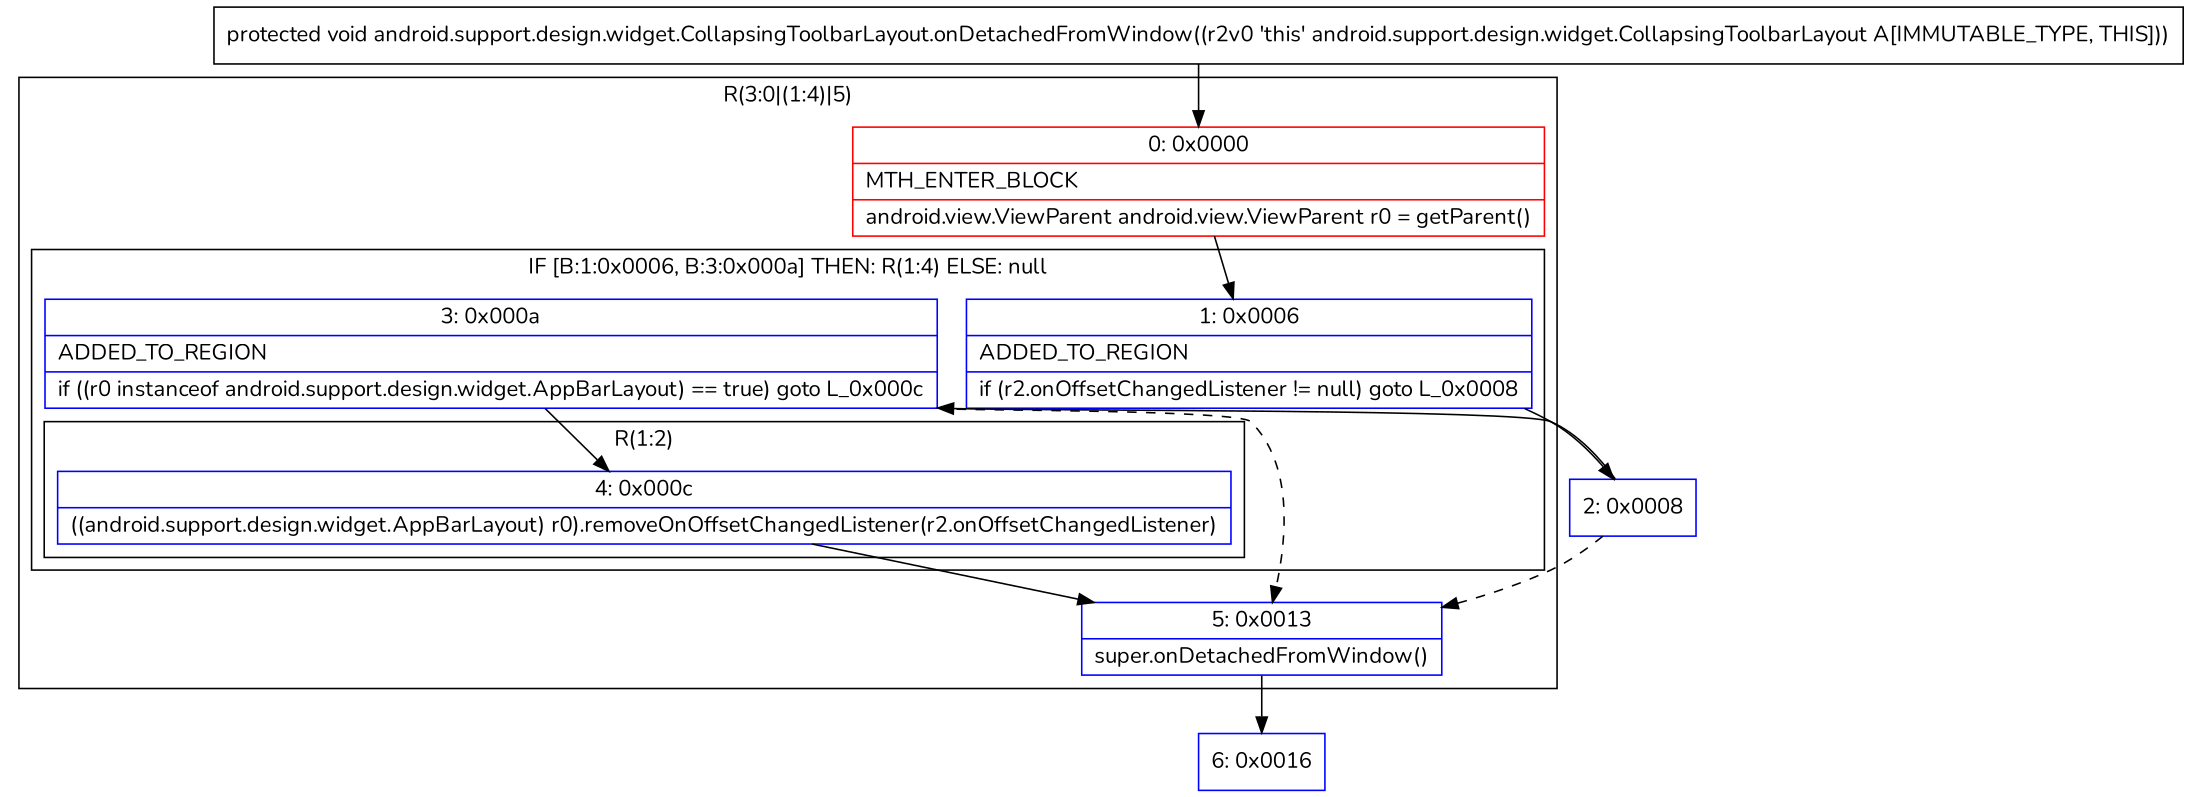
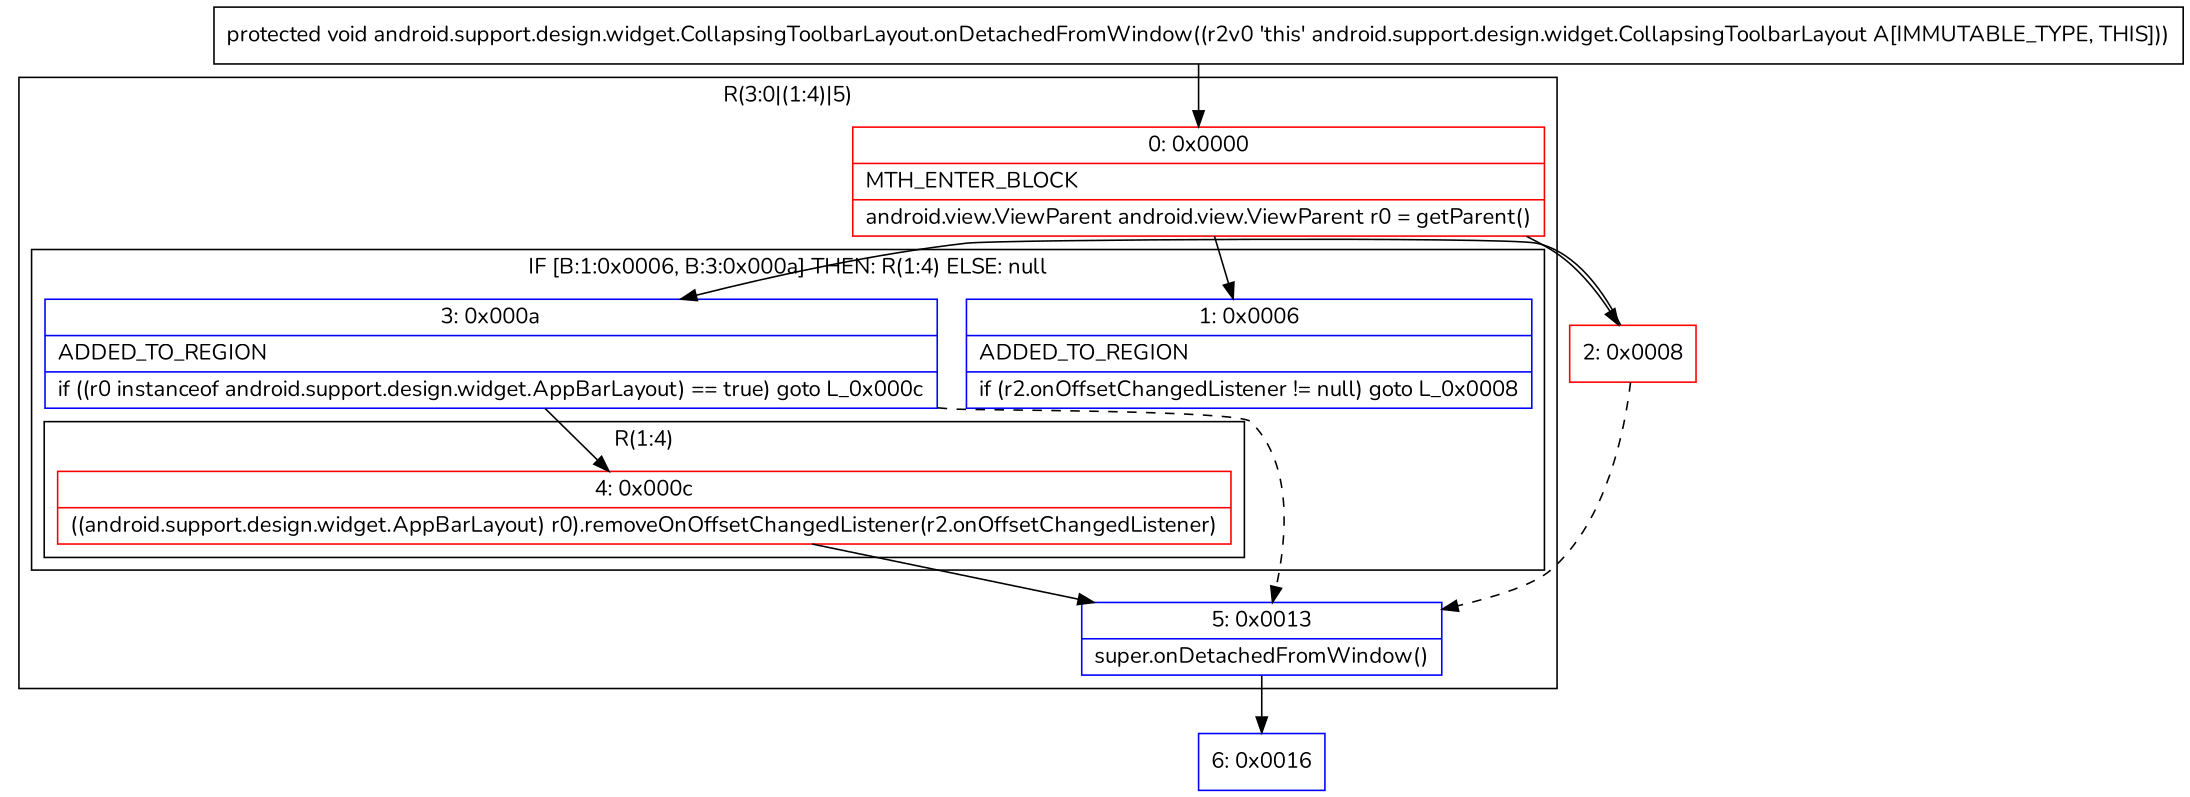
(1567, 433) -> (1574, 267)
(644, 440) -> (644, 440)
(644, 508) -> (644, 508)
(1633, 508) -> (1633, 354)
